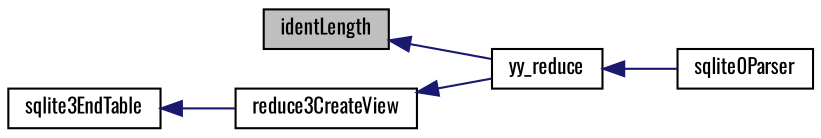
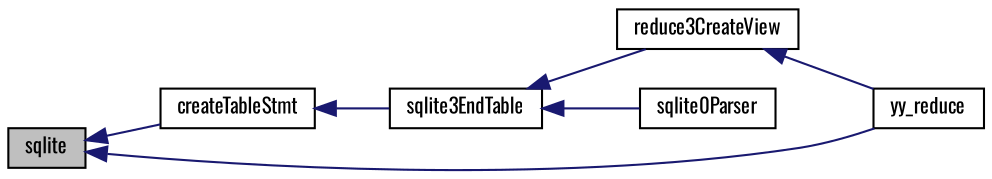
(326, 29) -> (47, 148)
(651, 69) -> (601, 108)
none -> (238, 108)
